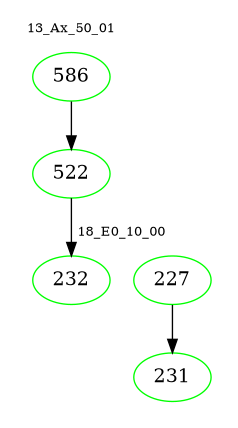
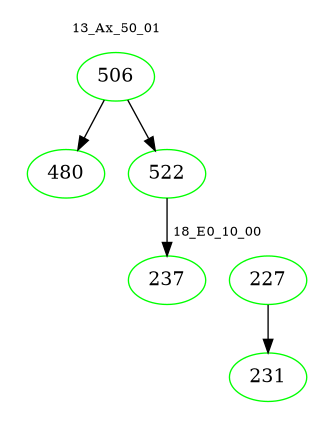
(71, 77) -> (116, 77)
none -> (66, 174)
(71, 280) -> (167, 280)
